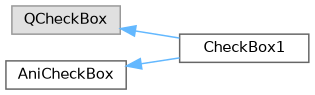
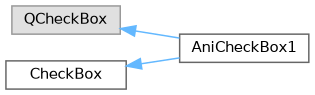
(244, 48) -> (244, 48)
(66, 75) -> (66, 75)
